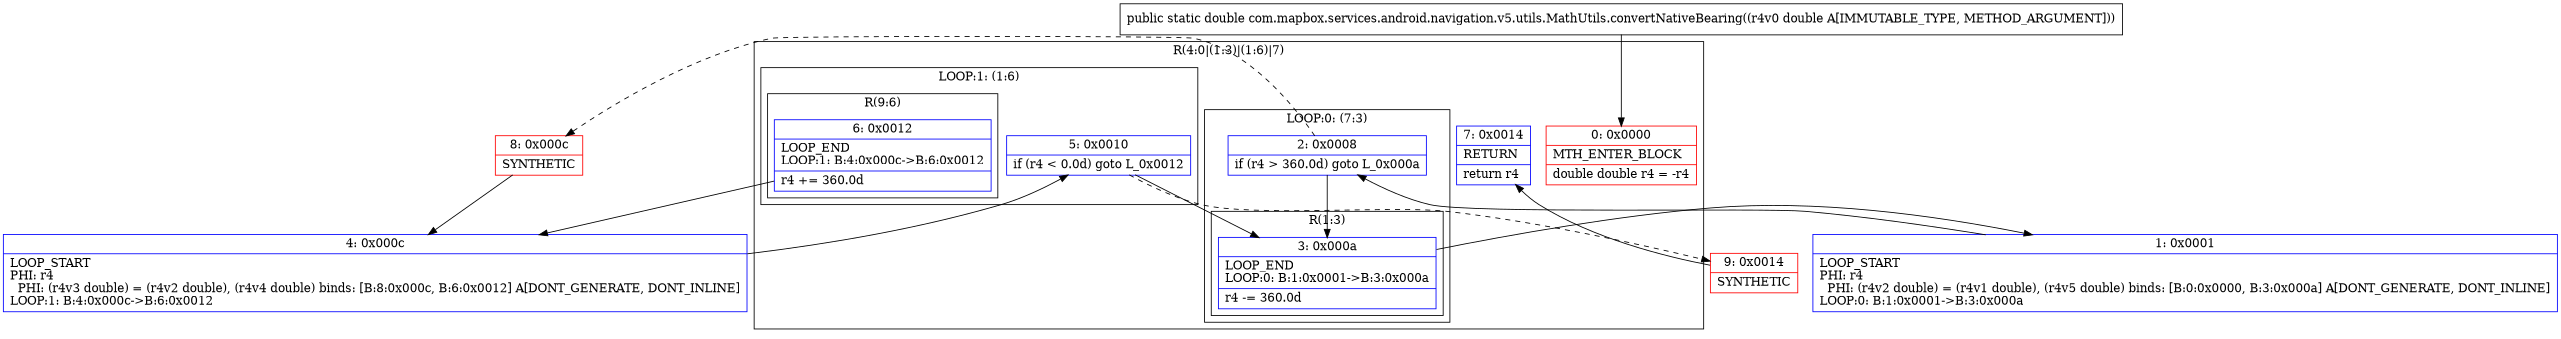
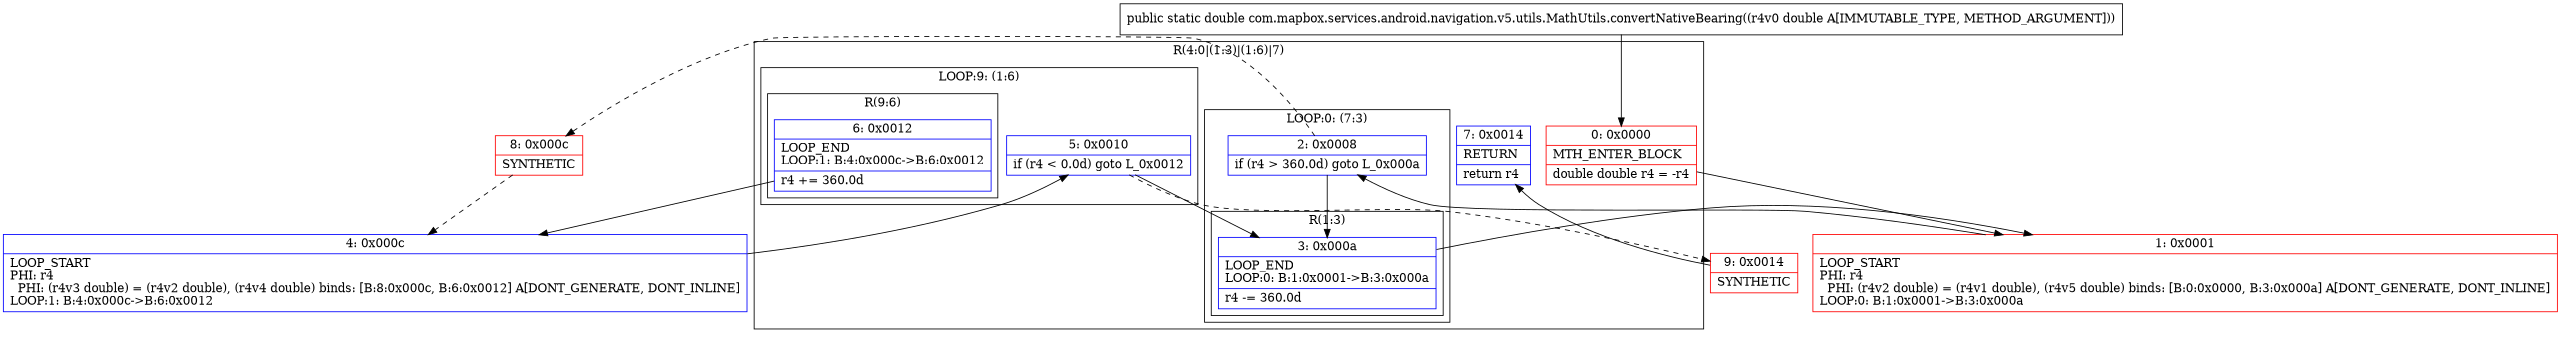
(979, 77) -> (979, 77)
(474, 202) -> (474, 202)
none -> (1846, 202)
(2185, 273) -> (2185, 273)
